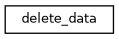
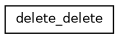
(59, 20) -> (59, 20)
